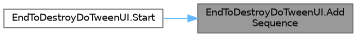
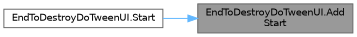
(275, 18) -> (275, 18)
